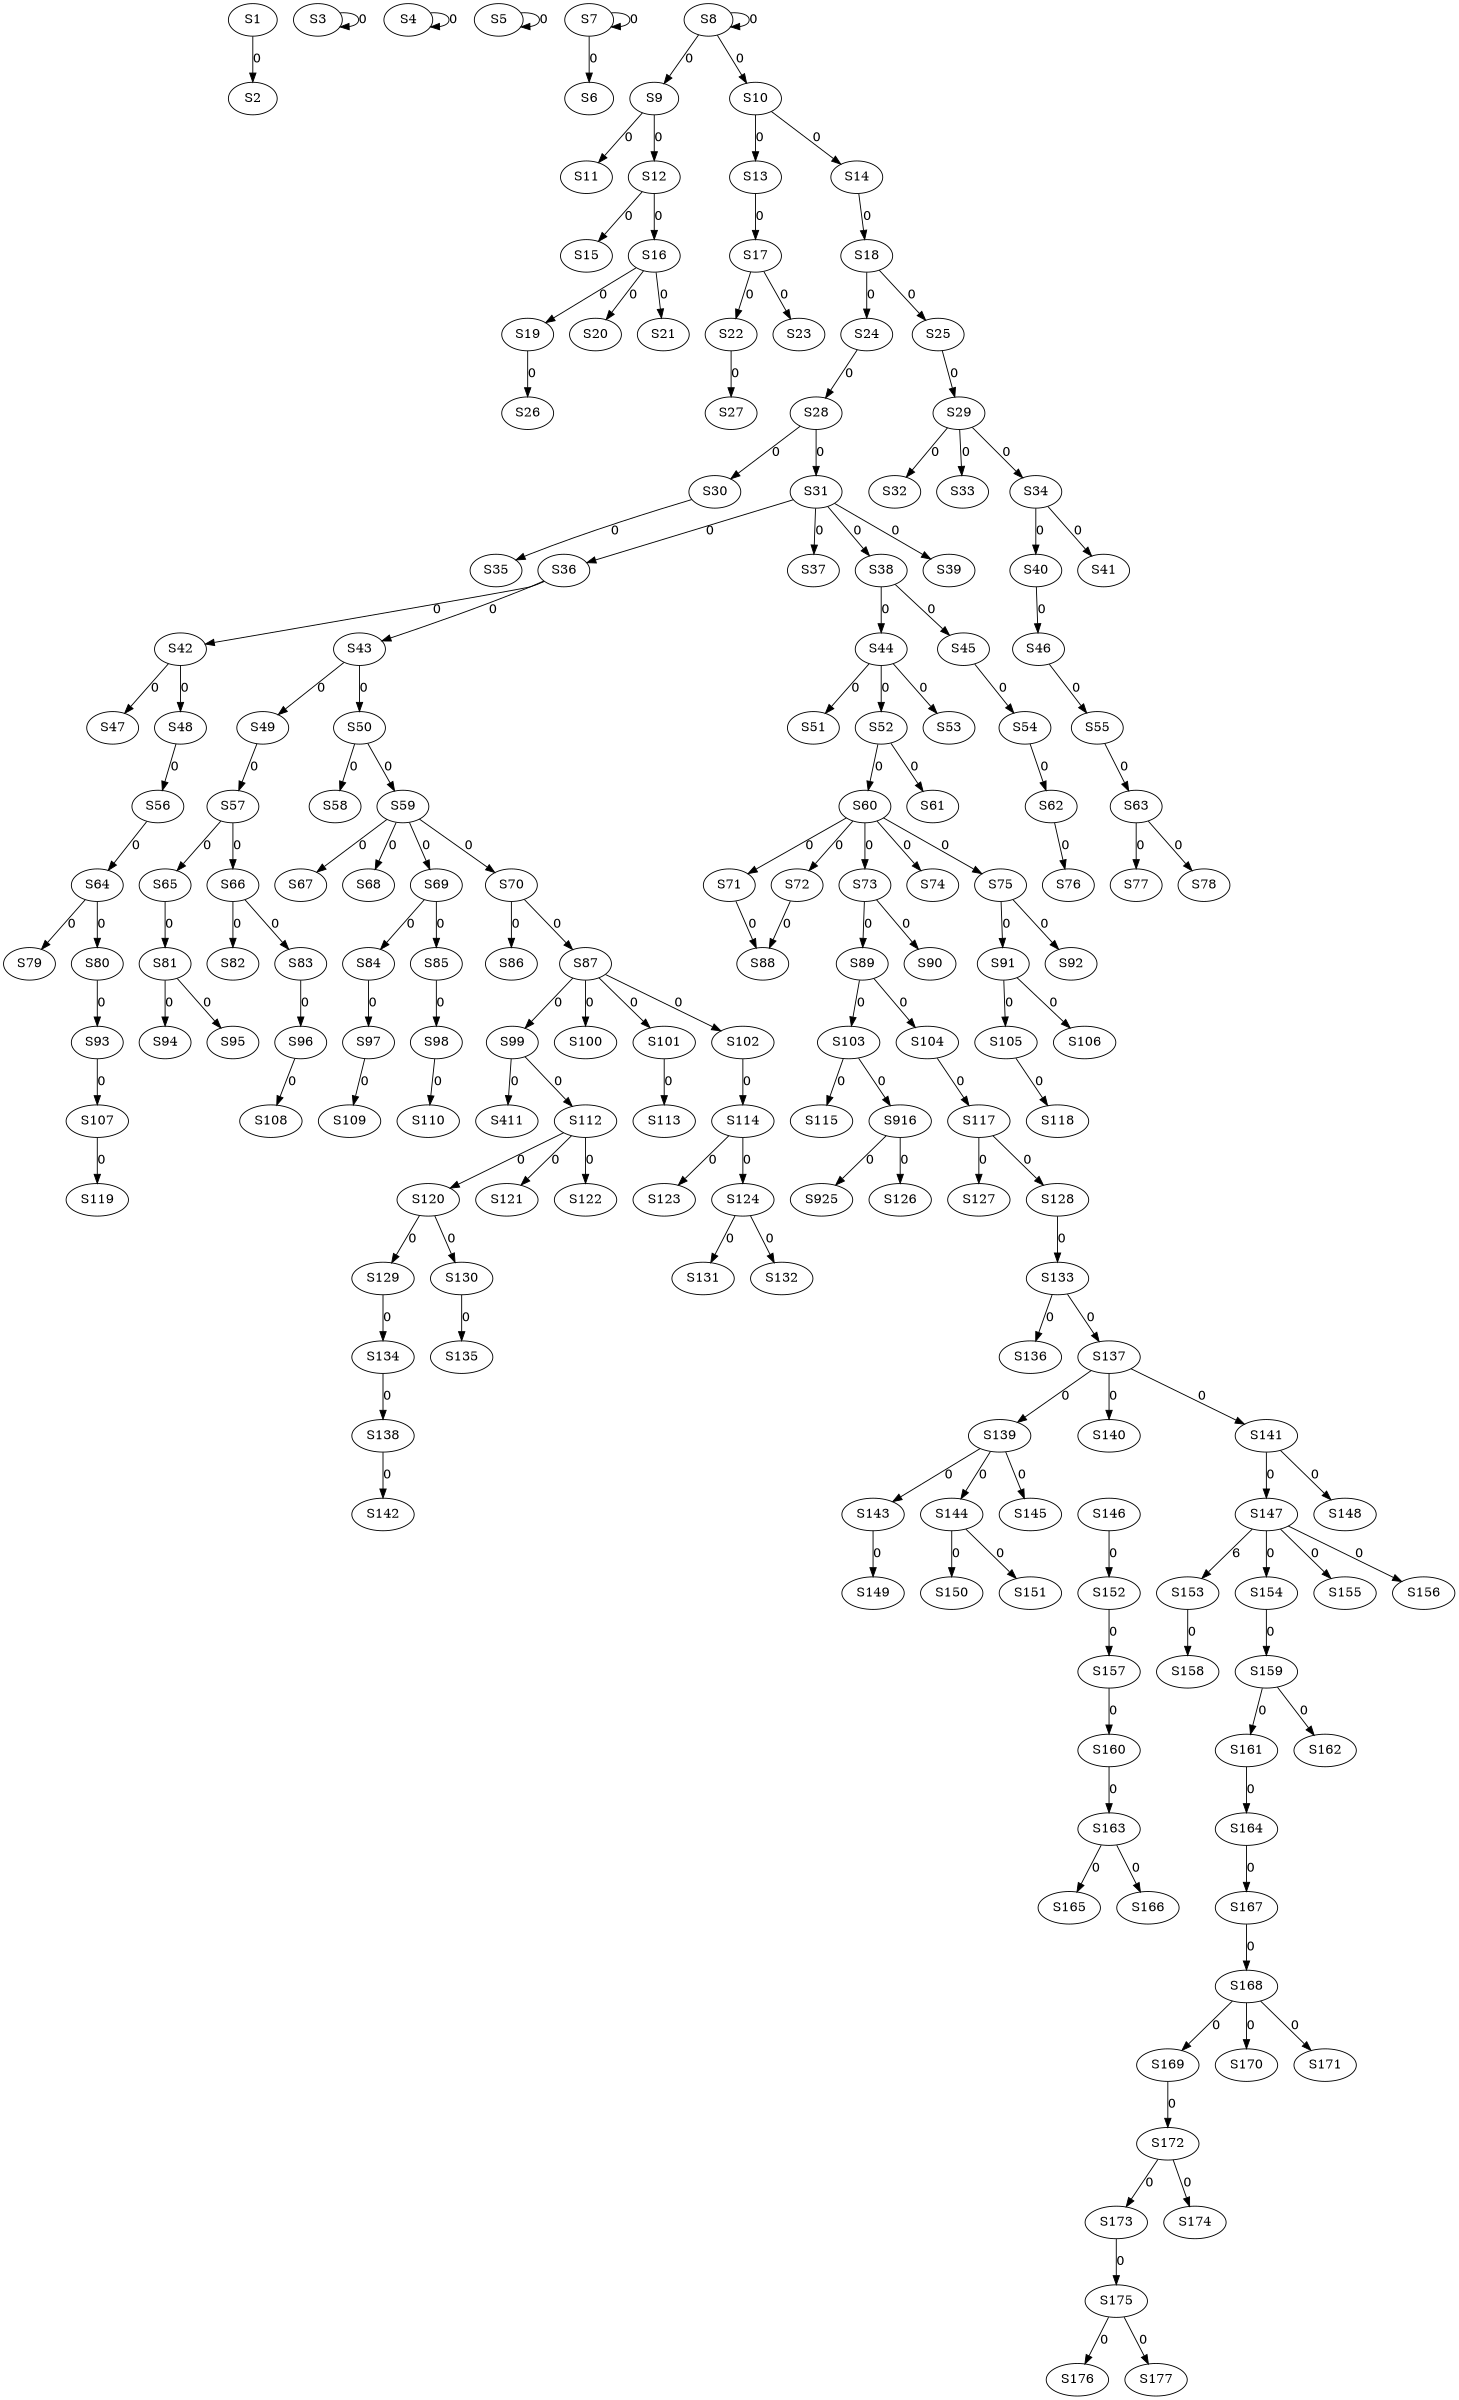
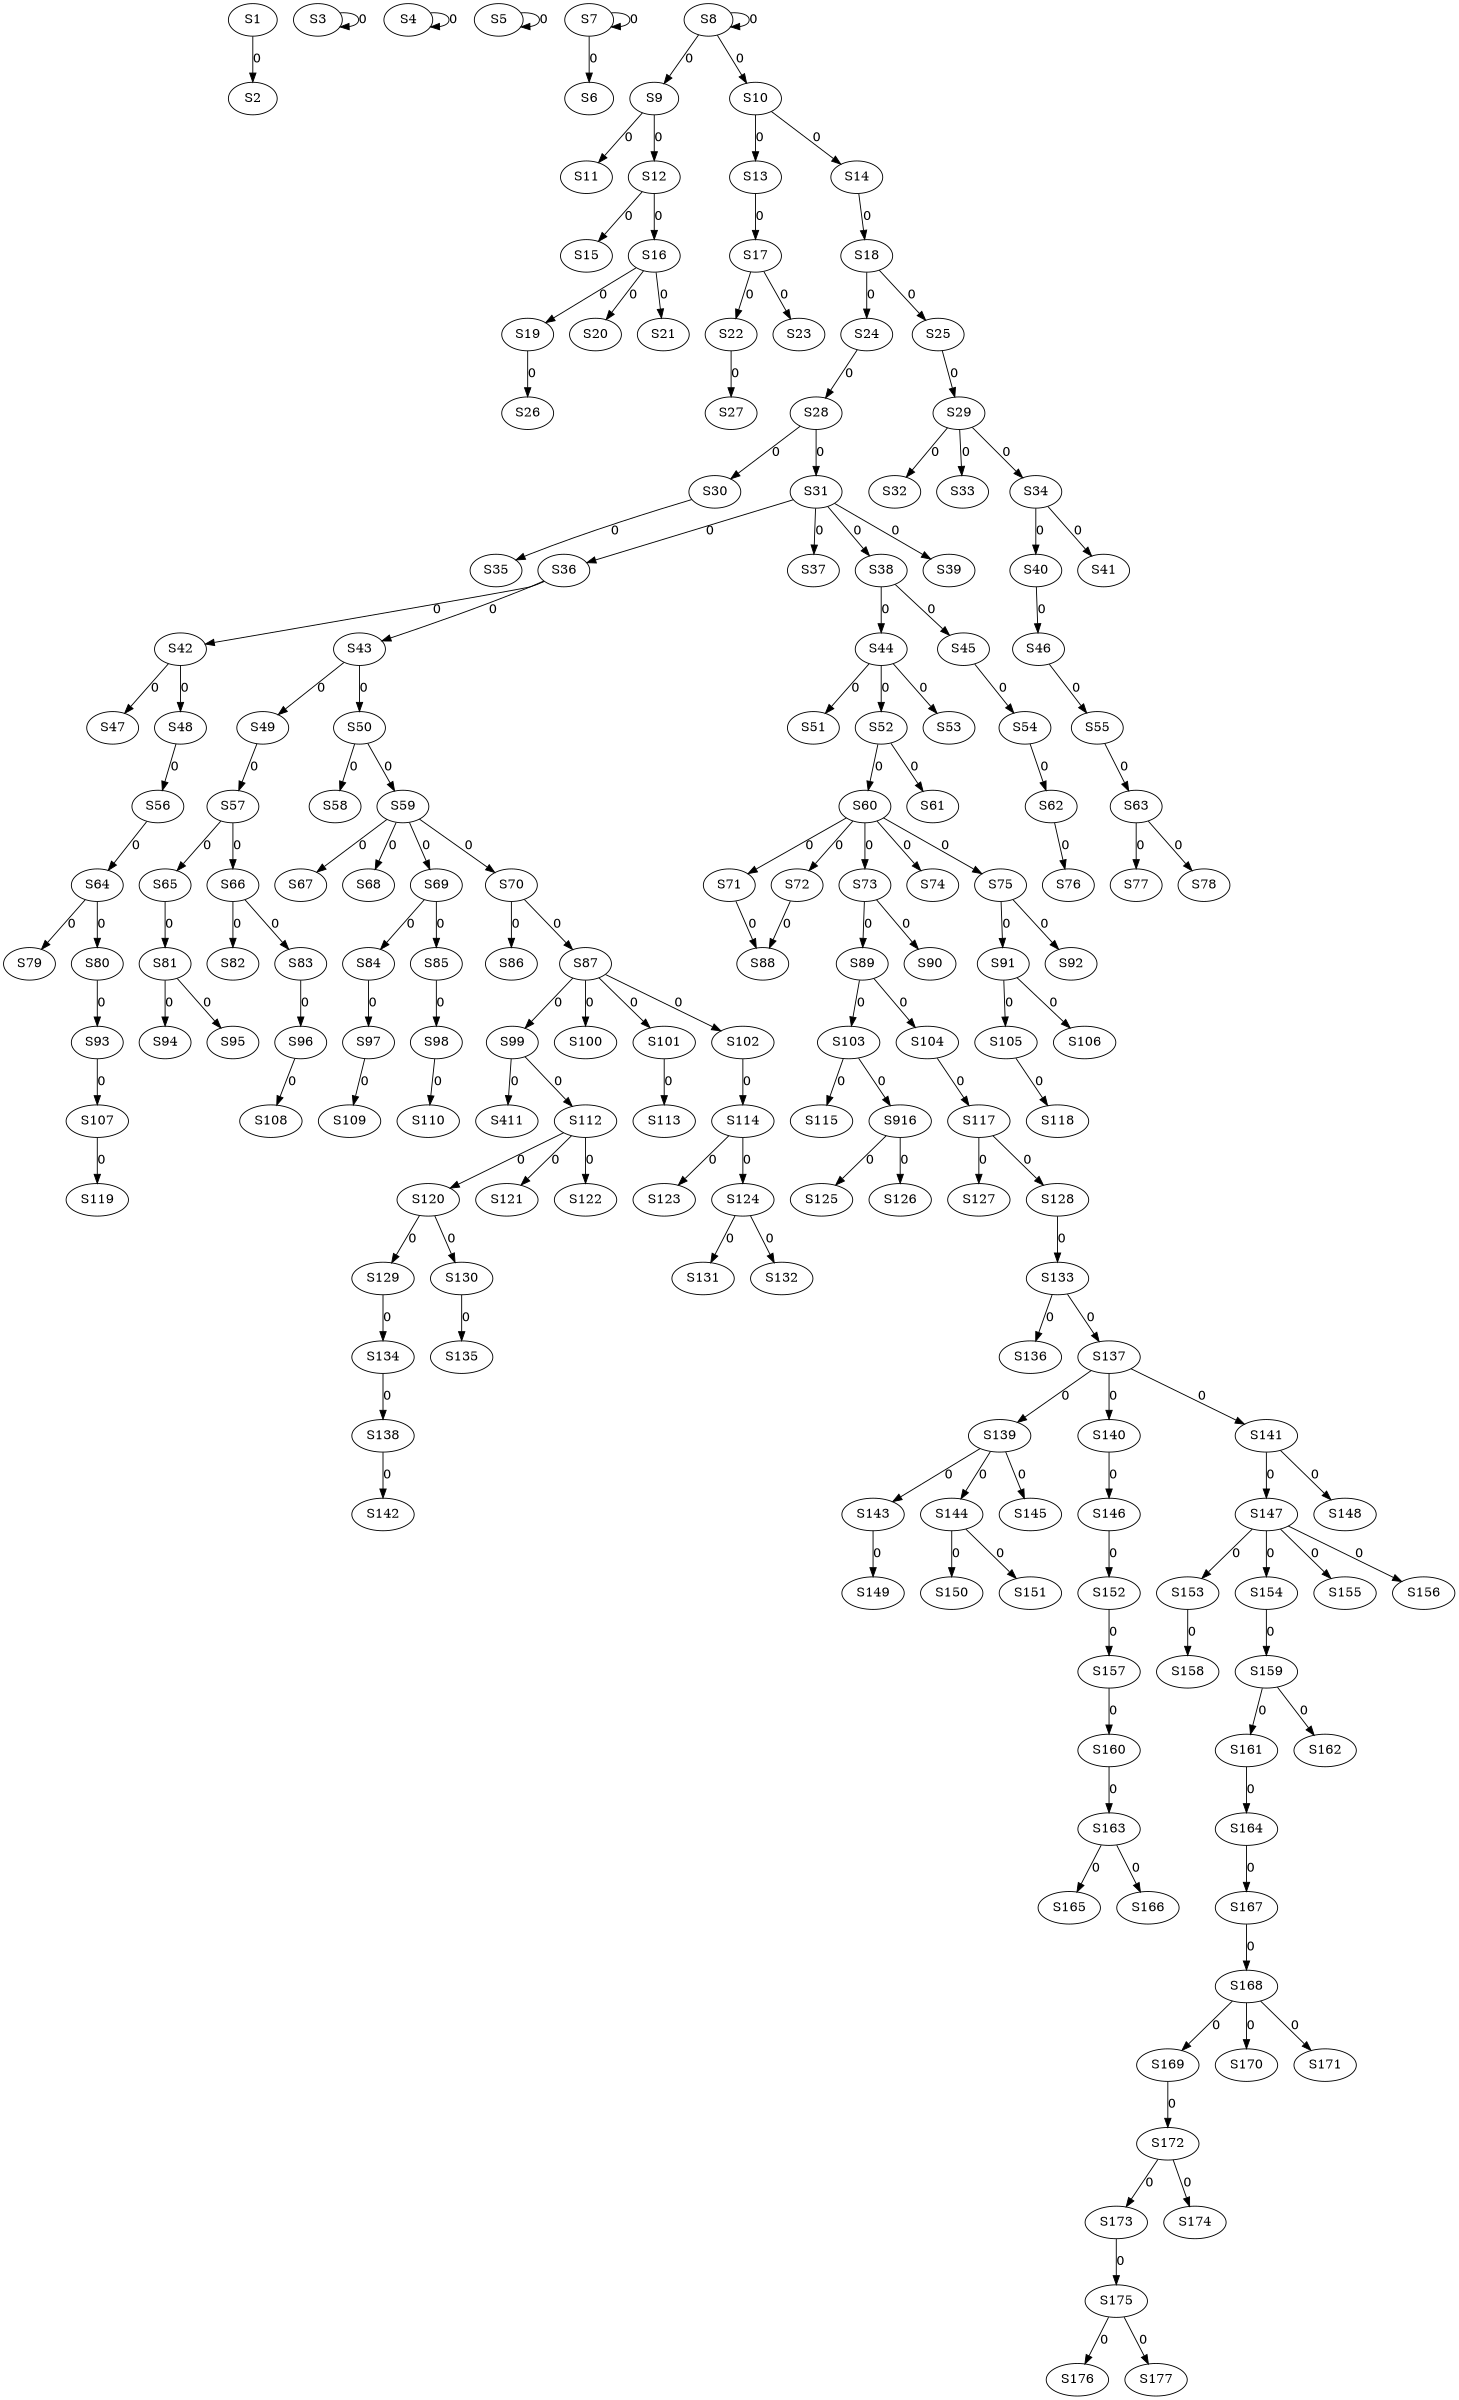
(822, 1200) -> (822, 1200)
none -> (1109, 1471)
(1237, 1554) -> (1237, 1554)
